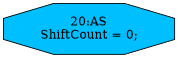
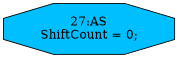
(89, 29) -> (89, 29)
